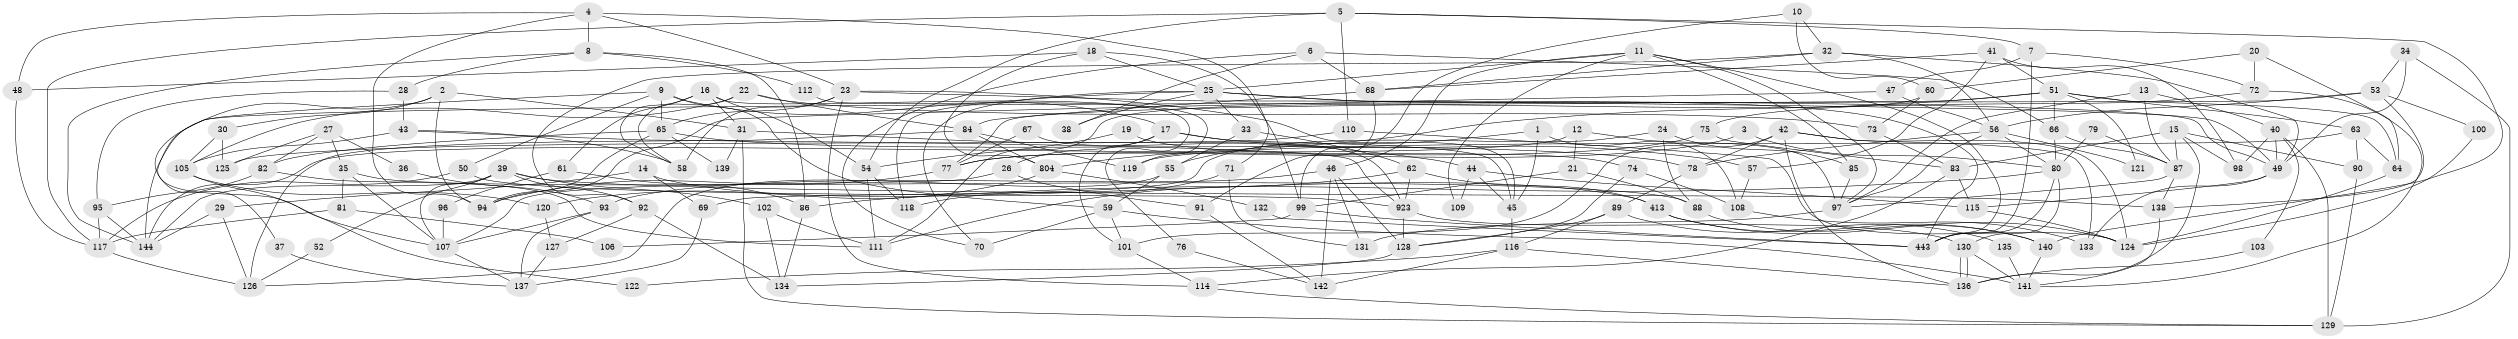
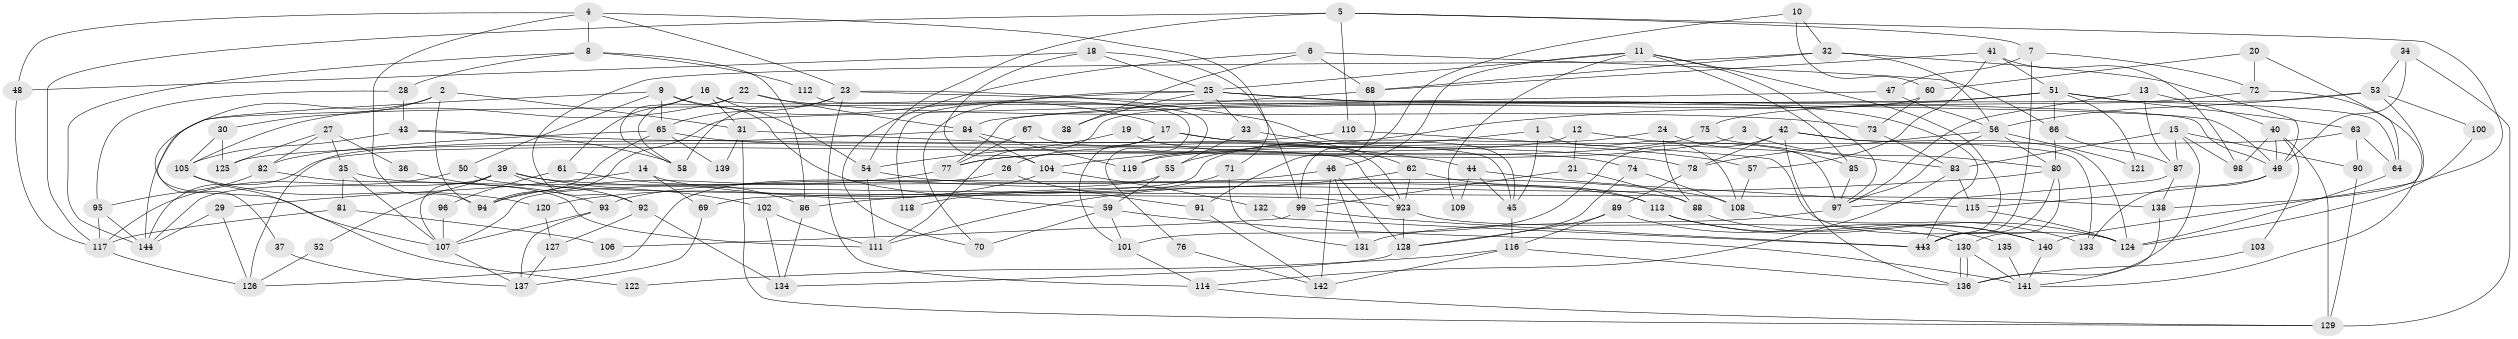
(2093, 130) -> none
(1047, 169) -> (1047, 169)
(887, 189) -> (1431, 180)
(1657, 209) -> (1657, 209)
